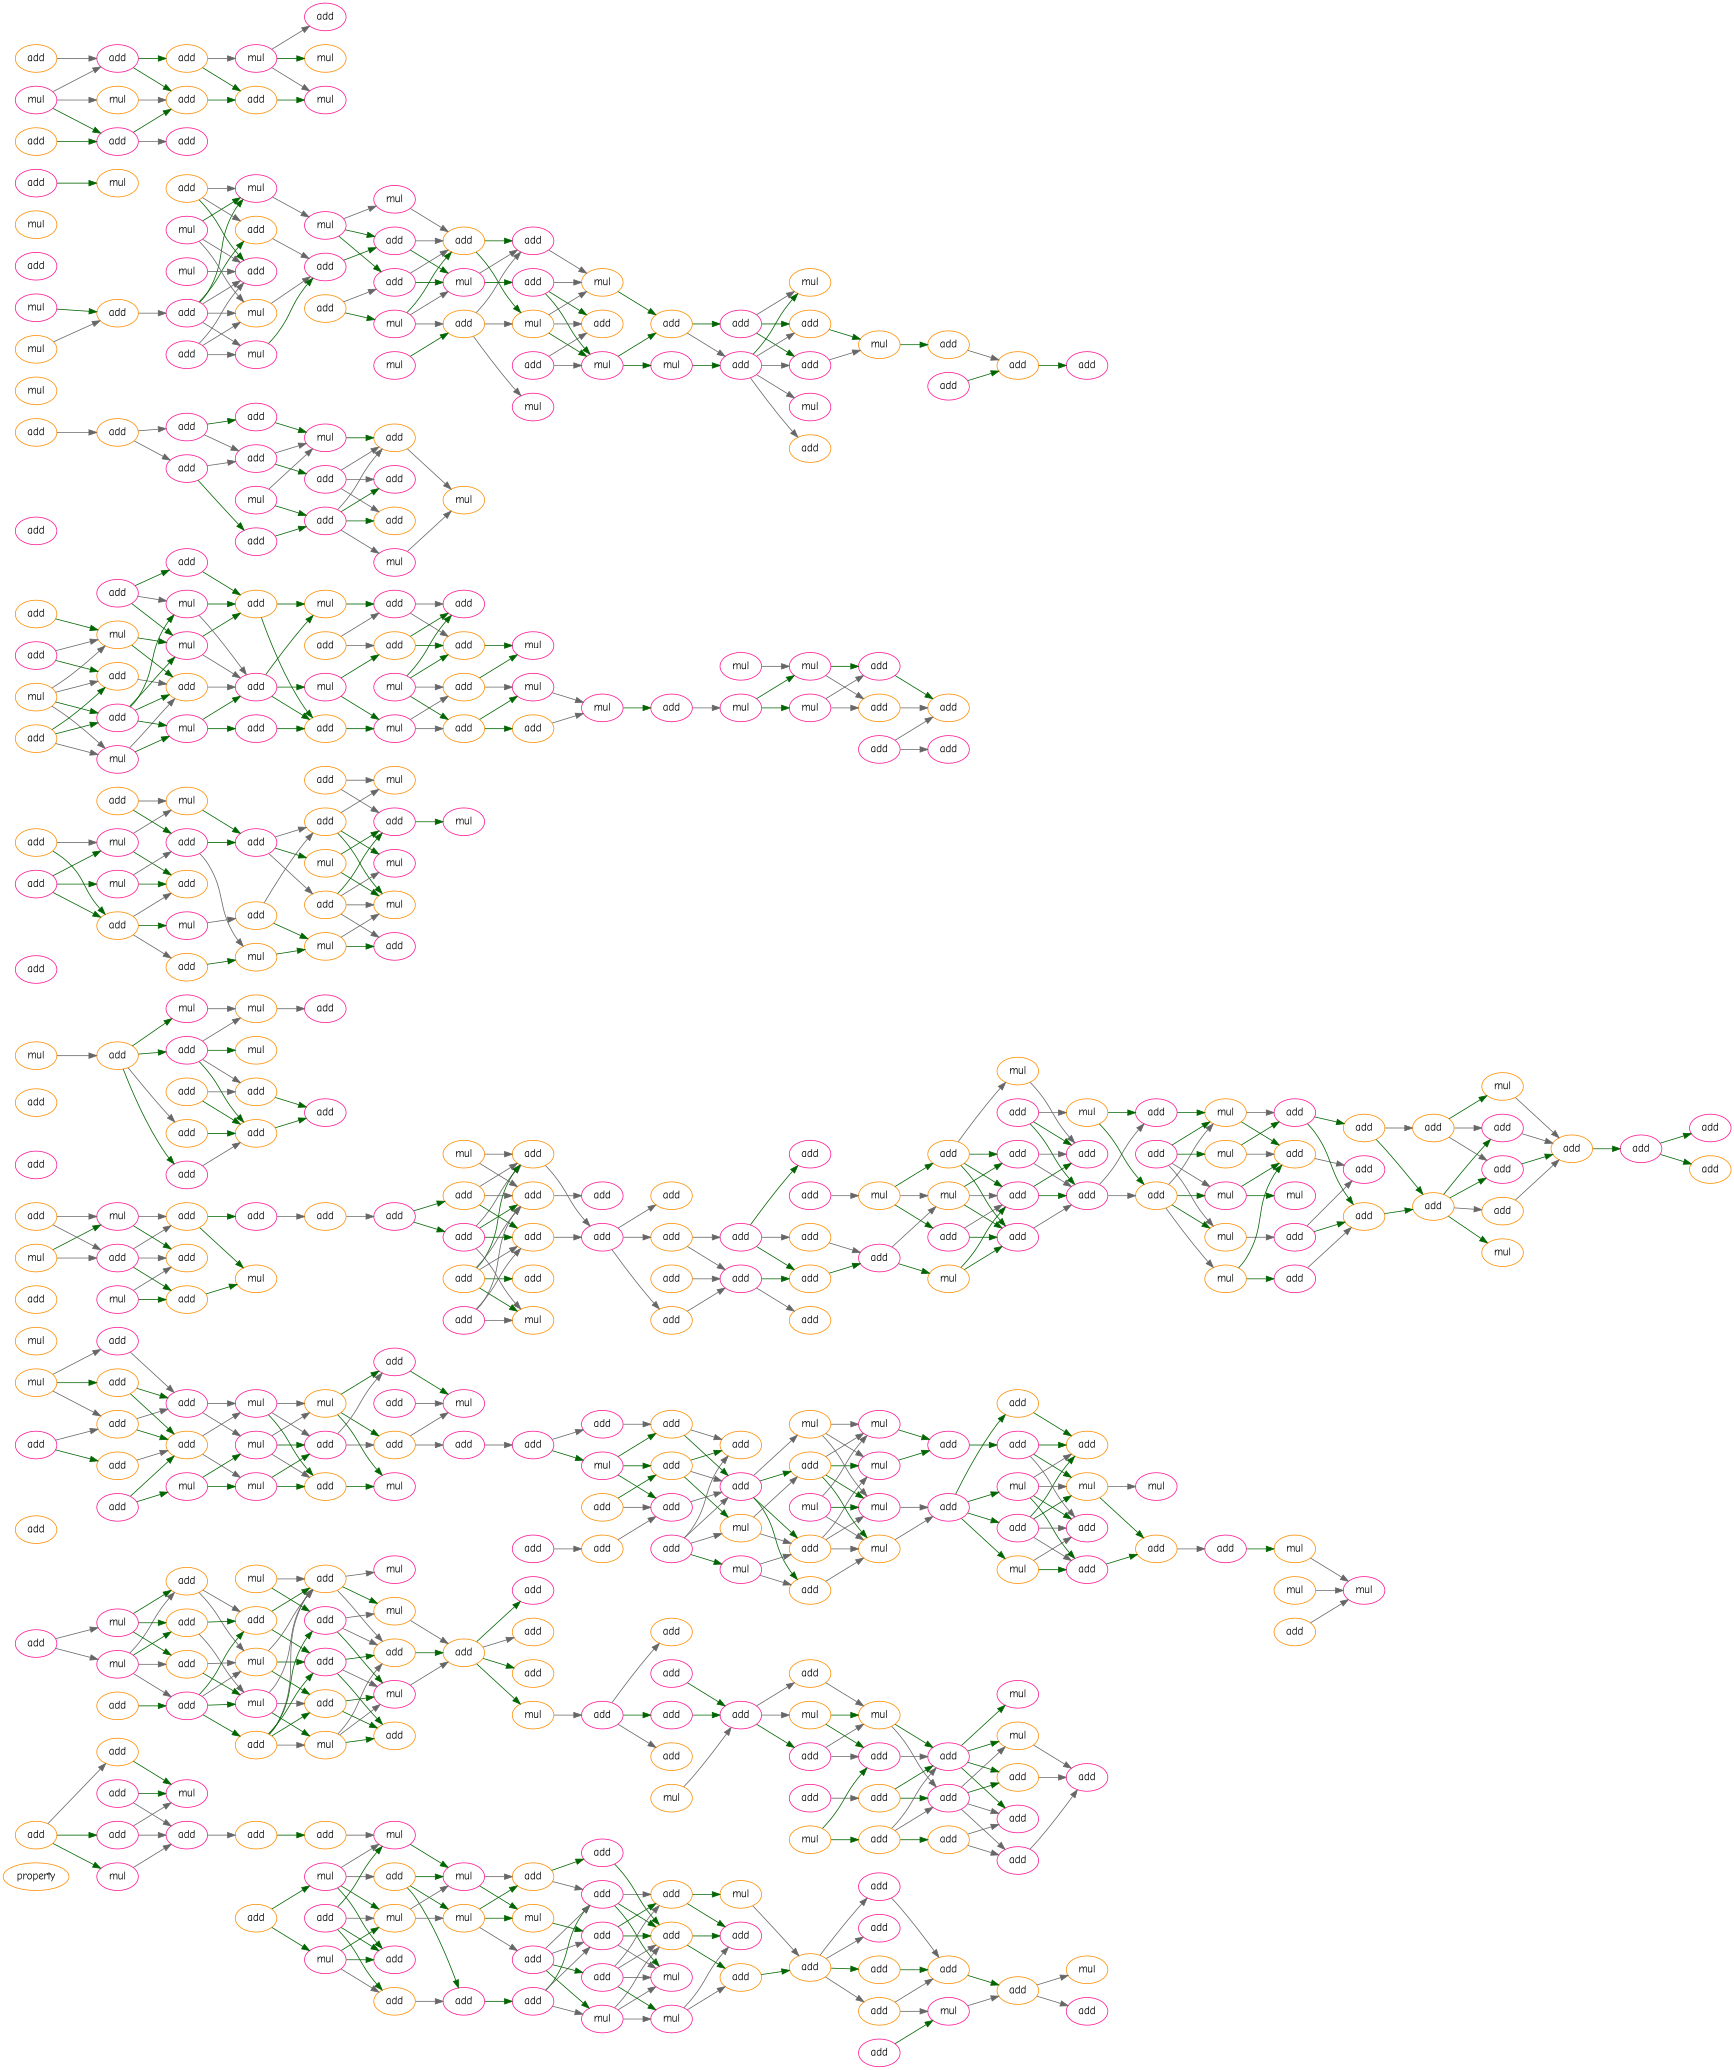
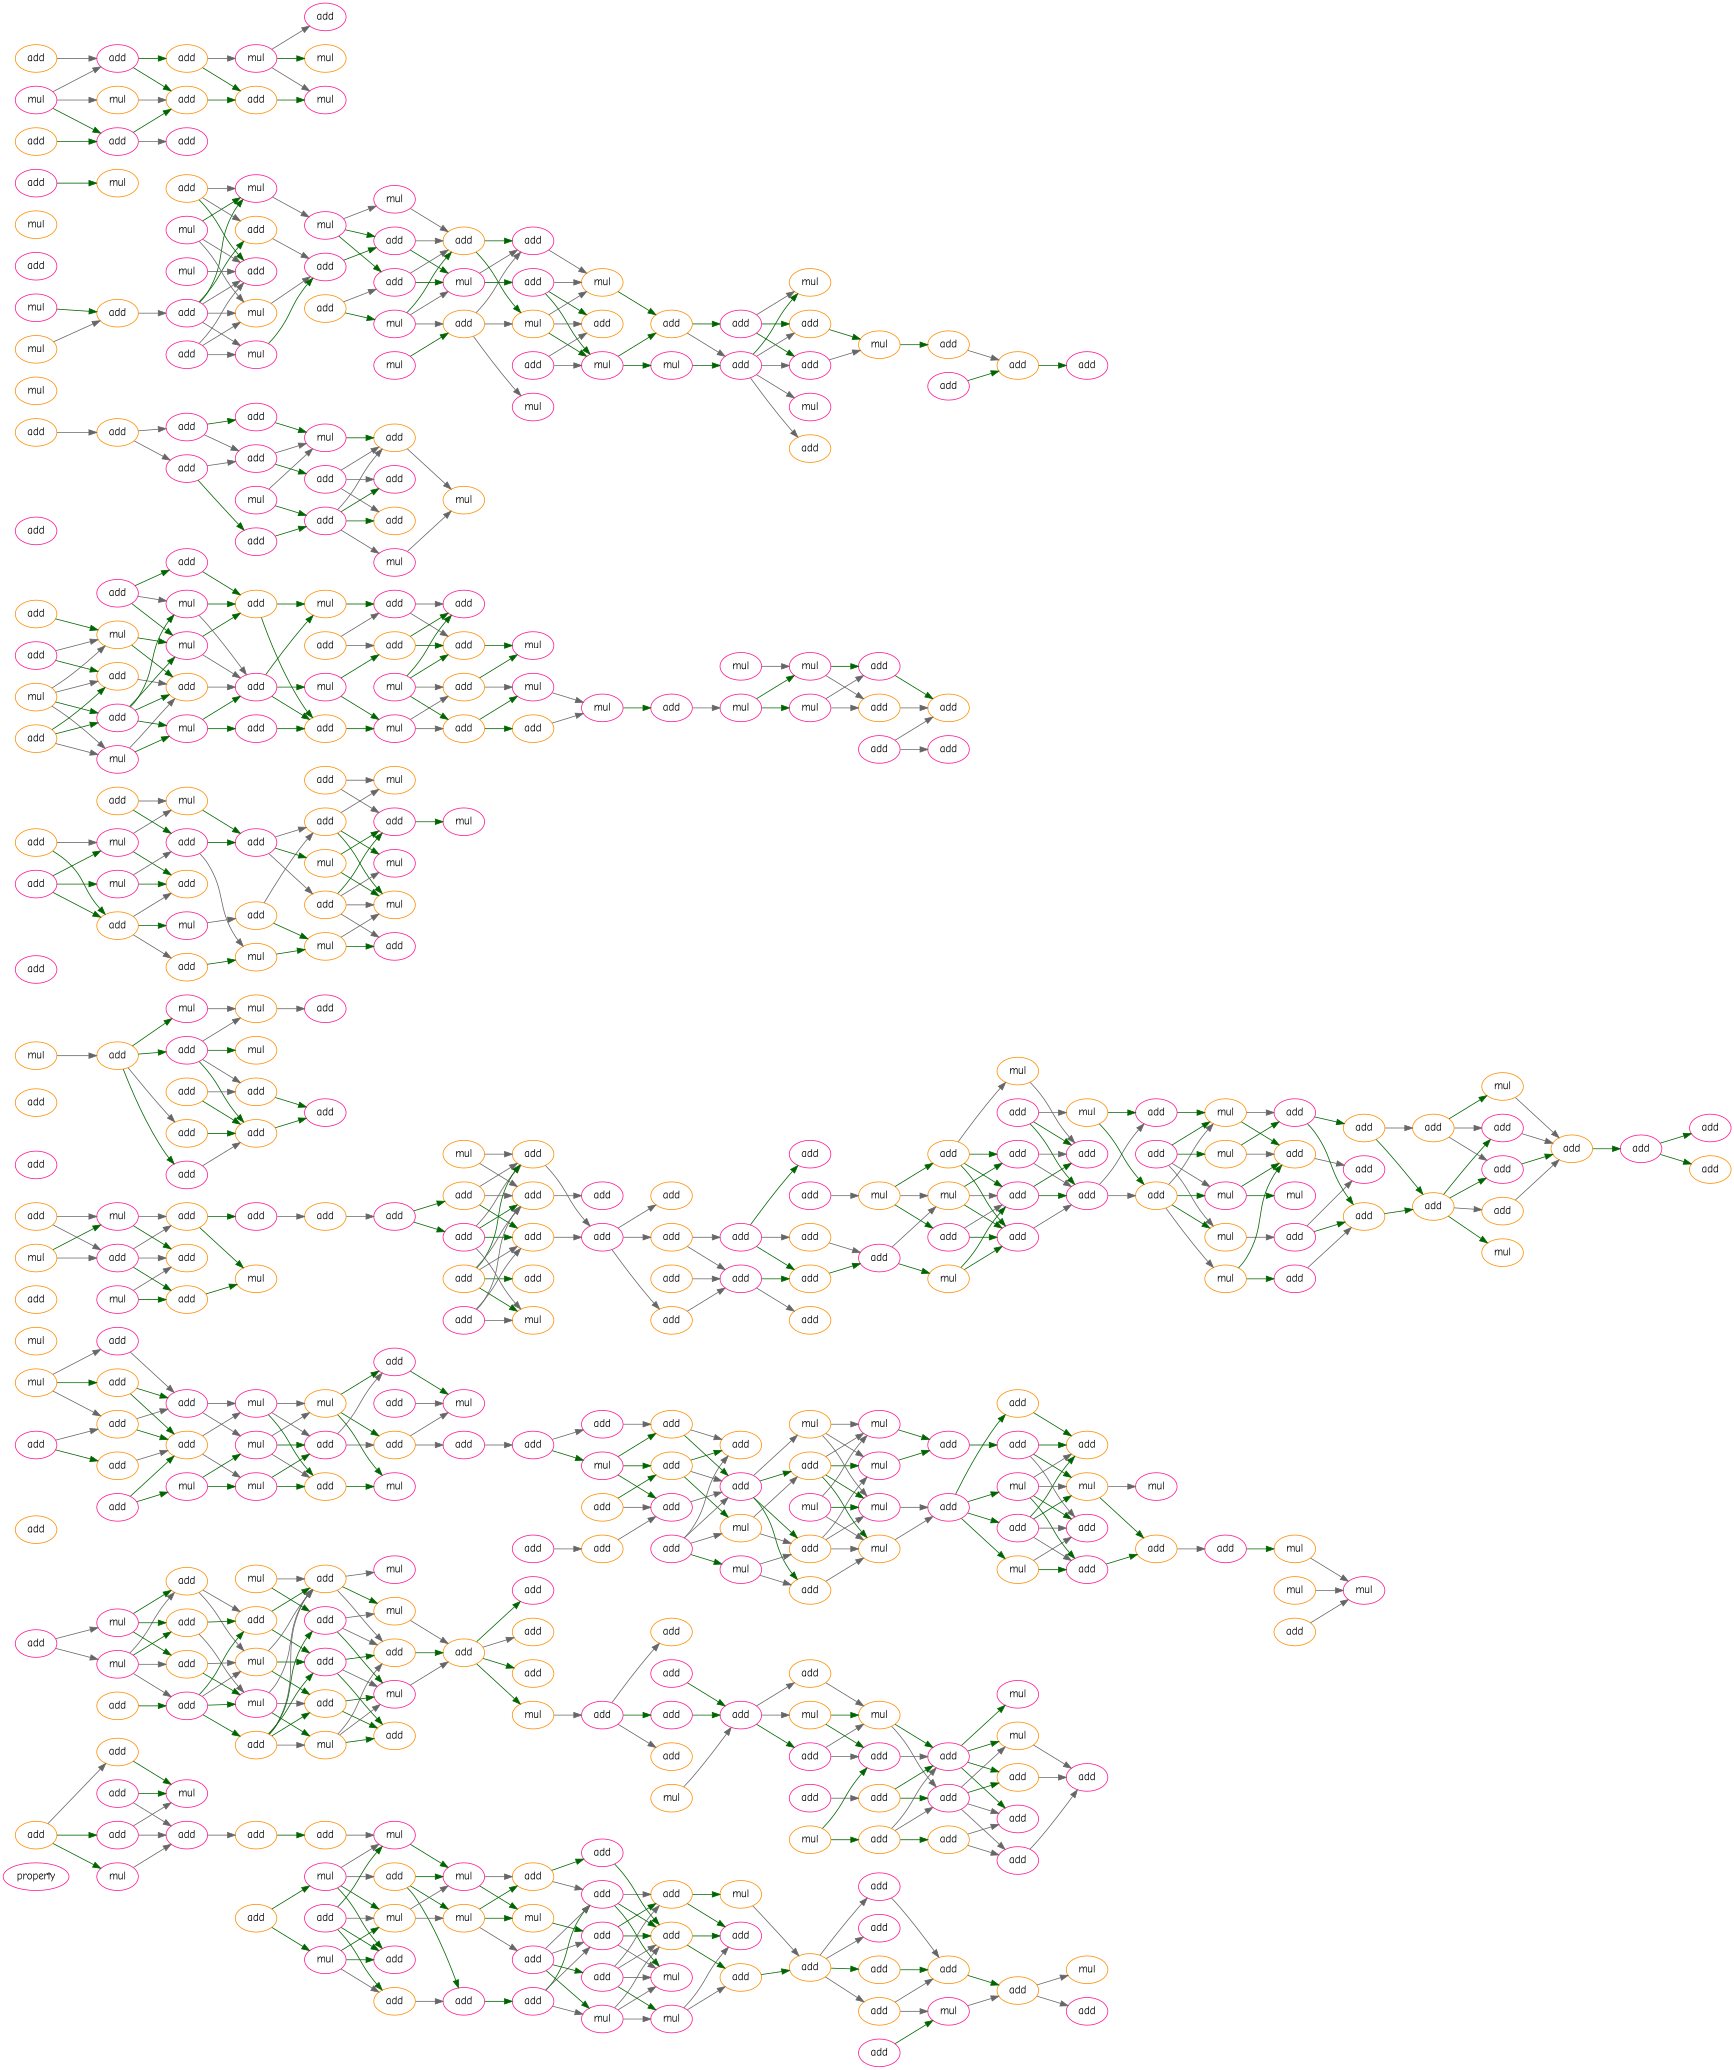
(36, 1877) -> (36, 1877)
